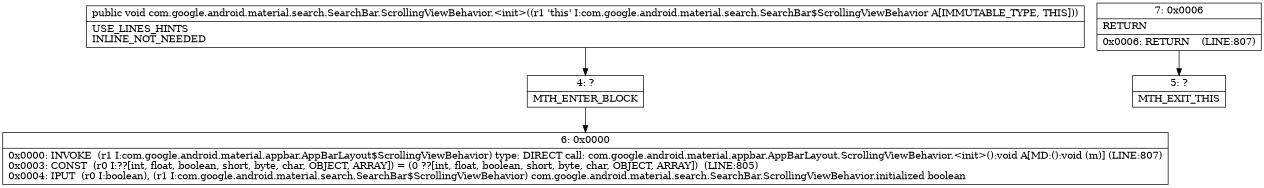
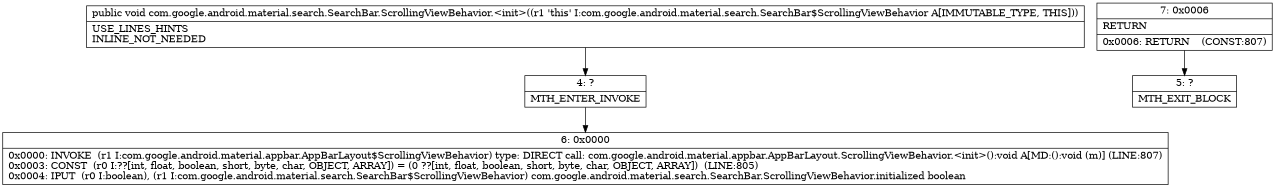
(1179, 42) -> (1185, 42)
(585, 99) -> (585, 99)
(1179, 99) -> (1185, 99)
